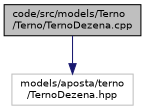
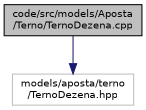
(73, 20) -> (73, 20)
